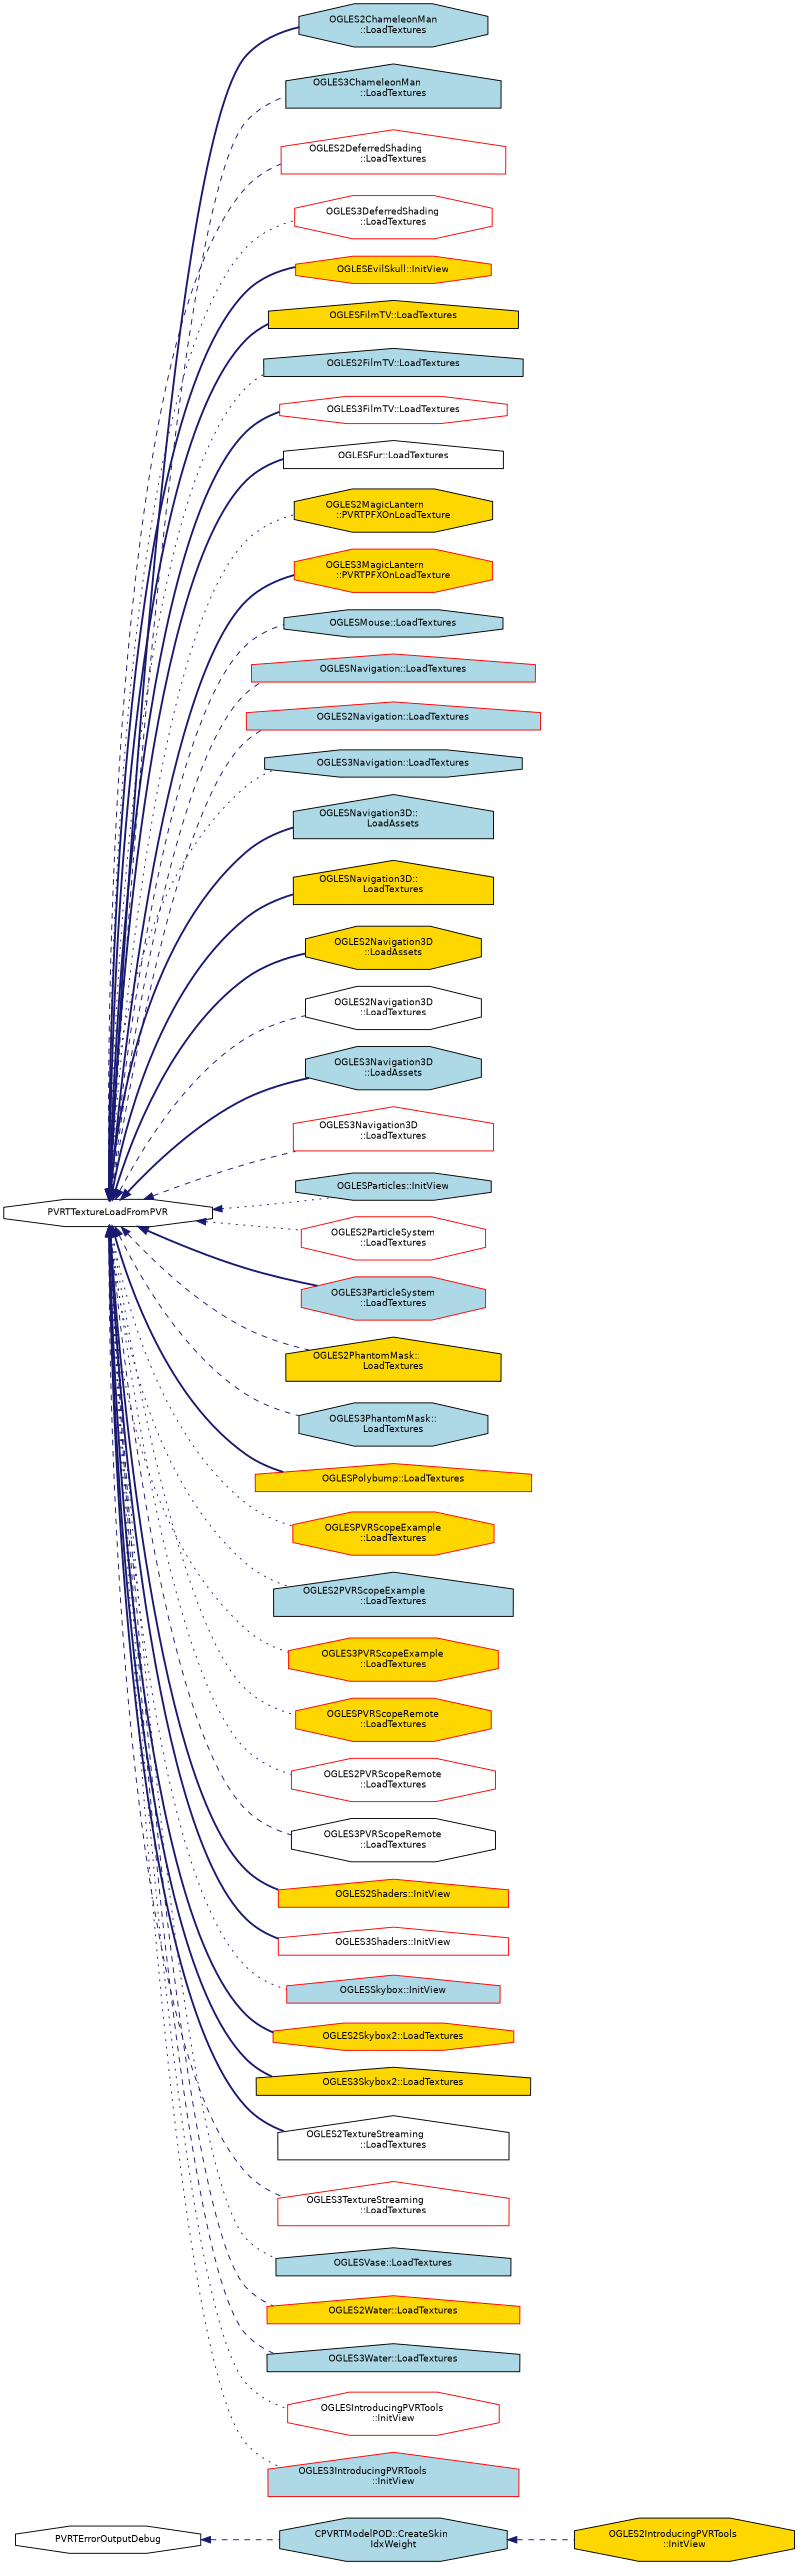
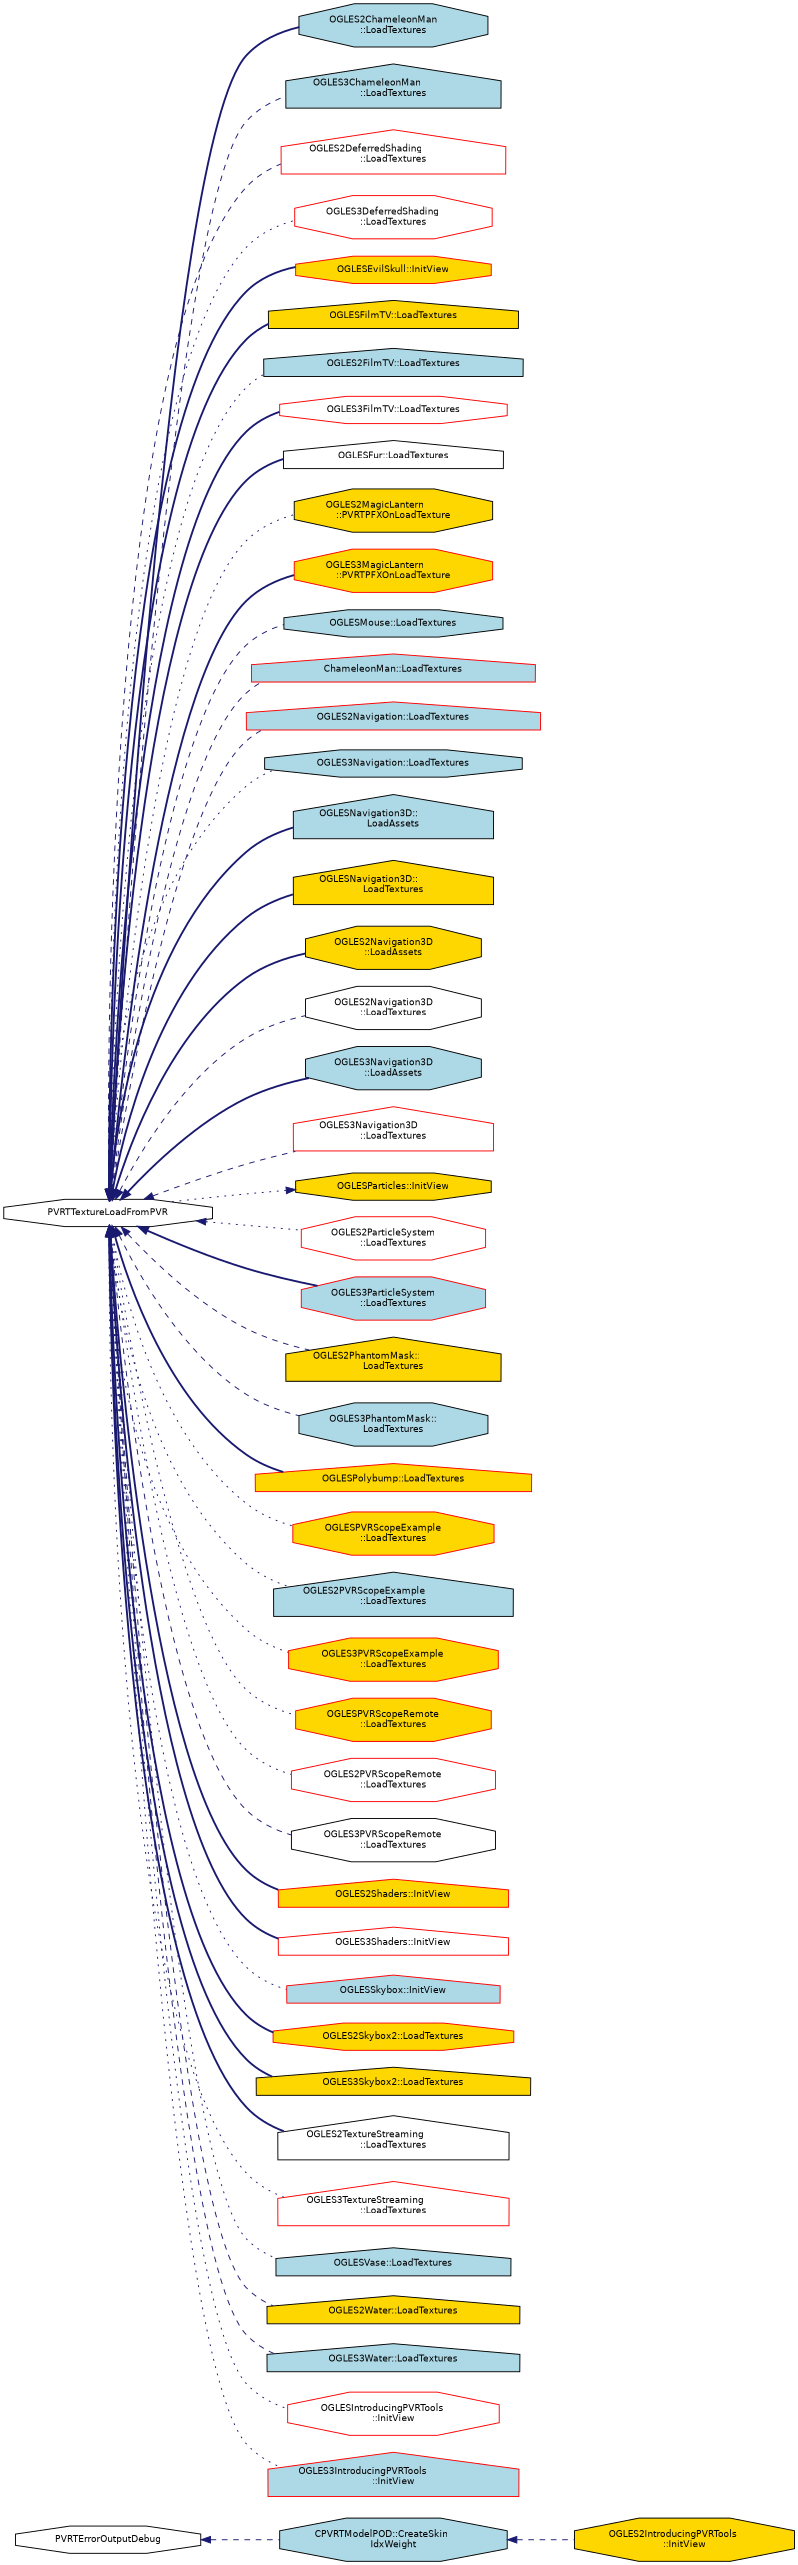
(393, 669) -> (393, 669)
(393, 1187) -> (393, 1187)
(277, 1204) -> (229, 1196)
(132, 1737) -> (132, 1737)
(393, 2311) -> (393, 2311)
